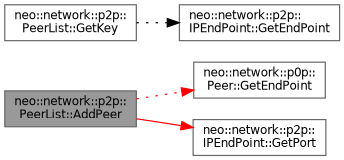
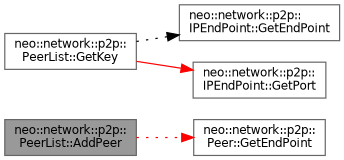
(259, 80) -> (259, 138)
(159, 122) -> (159, 65)
